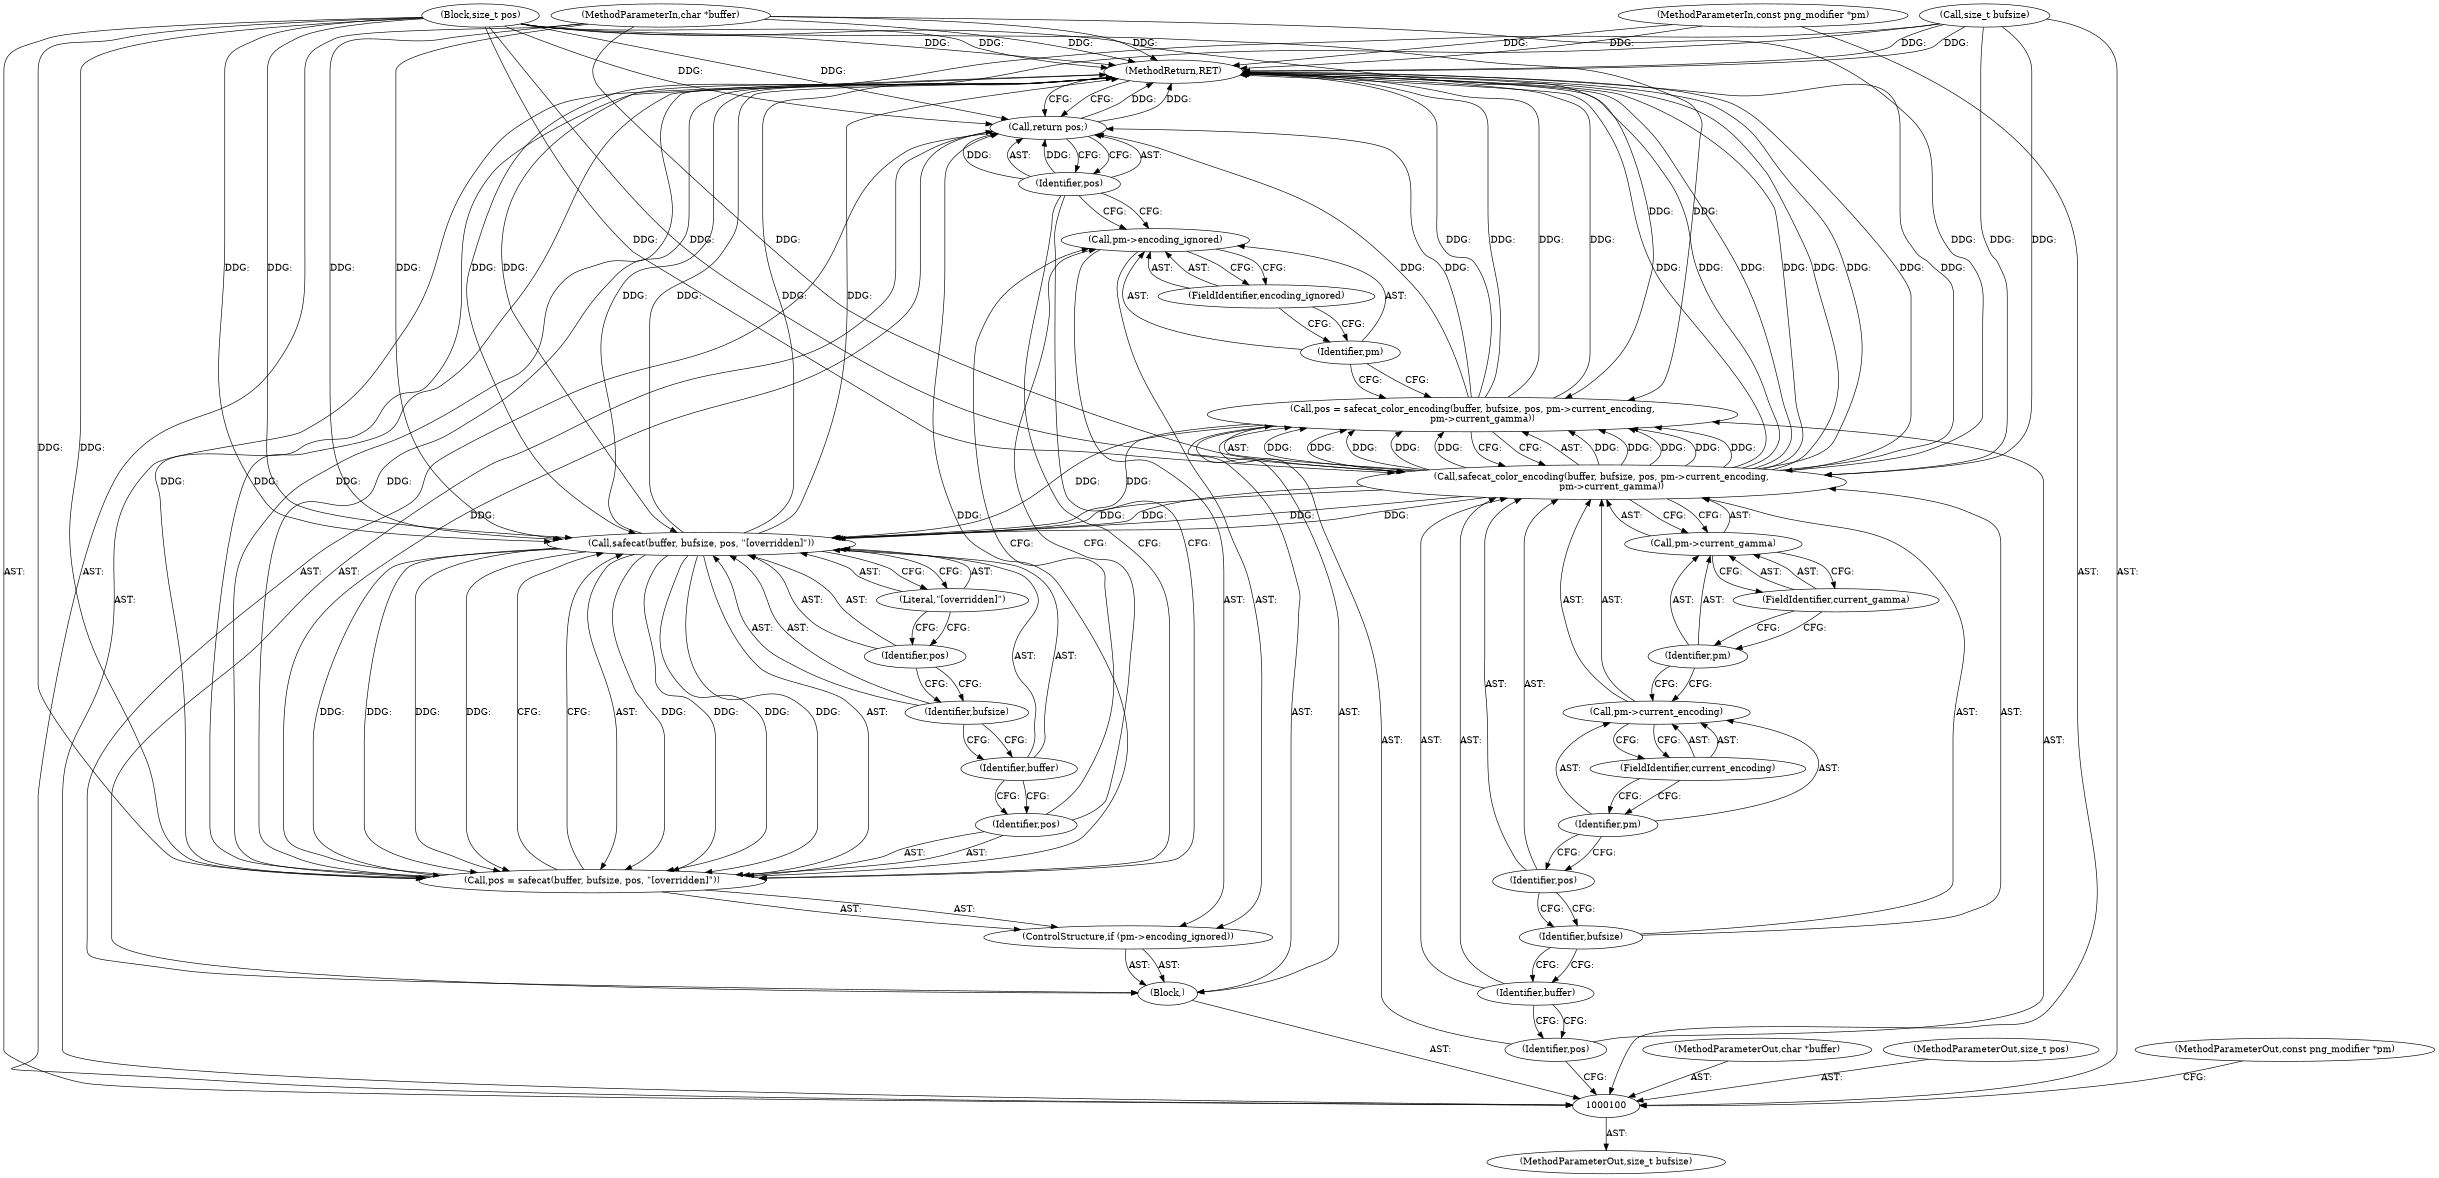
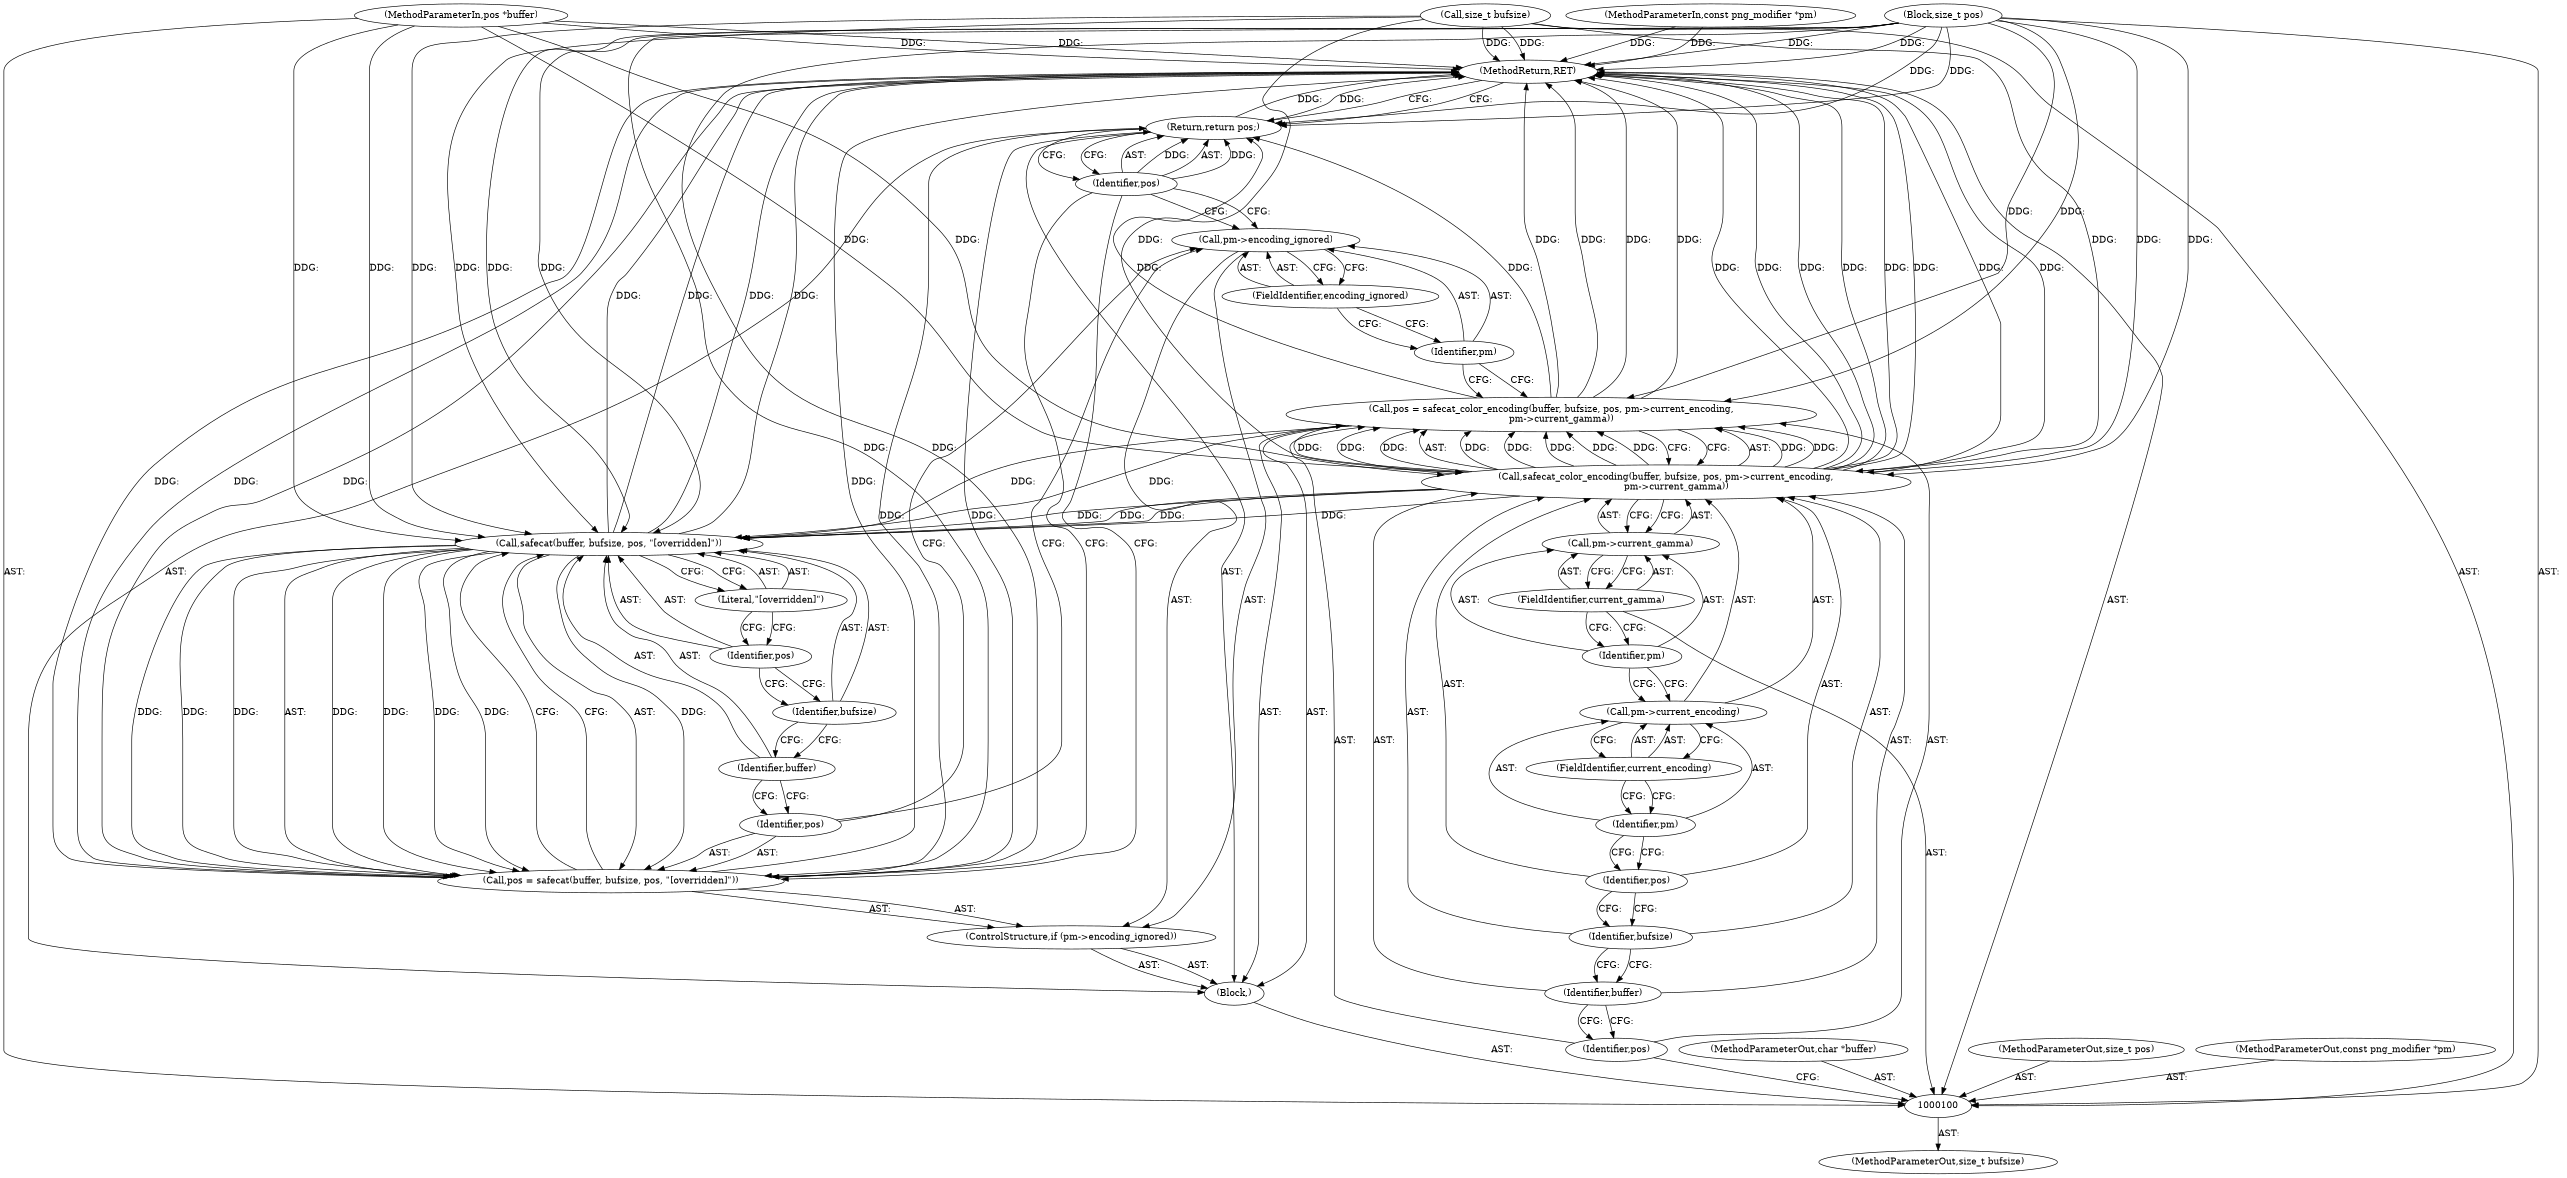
(661, 16) -> (461, 16)
(1048, 128) -> (1214, 128)
(2078, 687) -> (1903, 769)
(2196, 1078) -> (2178, 1078)
